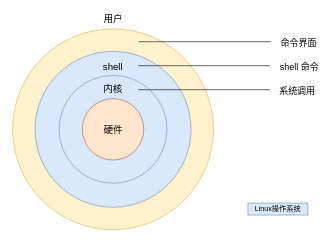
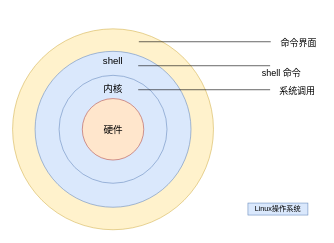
(113, 18) -> none
(113, 66) -> (113, 60)
(300, 66) -> (282, 72)
